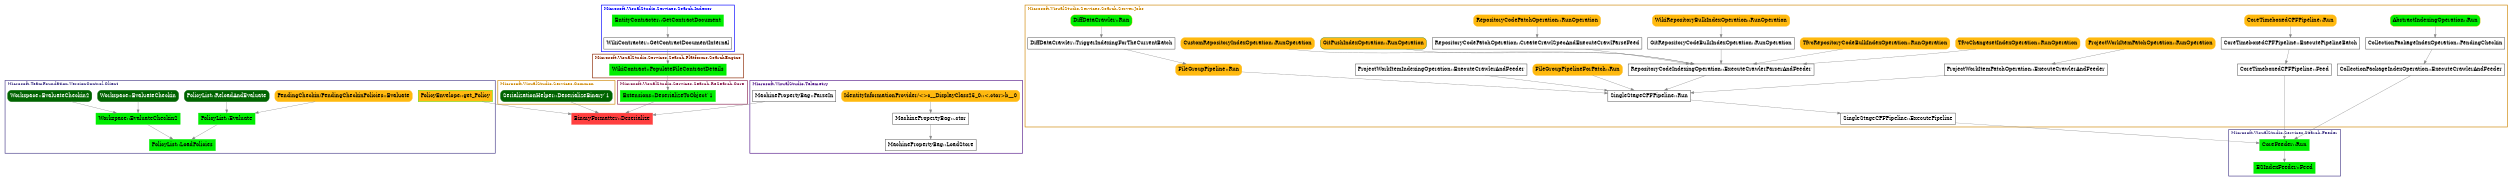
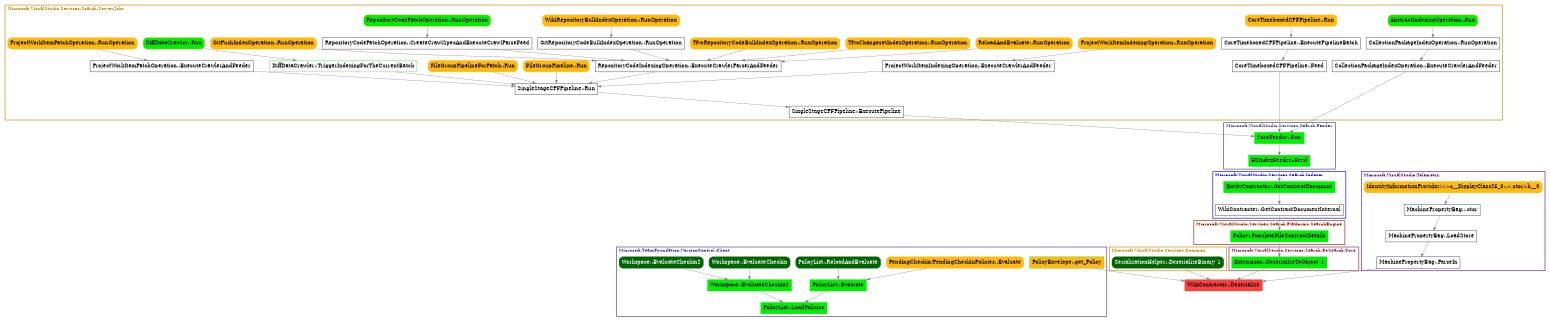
(1537, 21) -> (427, 21)
(1101, 43) -> (343, 66)
none -> (1147, 43)
(1248, 43) -> (1024, 43)
(1373, 43) -> (263, 43)
(2435, 43) -> (1433, 43)
(1153, 56) -> (453, 78)
(668, 70) -> (1279, 236)
(612, 119) -> (1224, 285)
none -> (1279, 174)
none -> (1426, 248)
